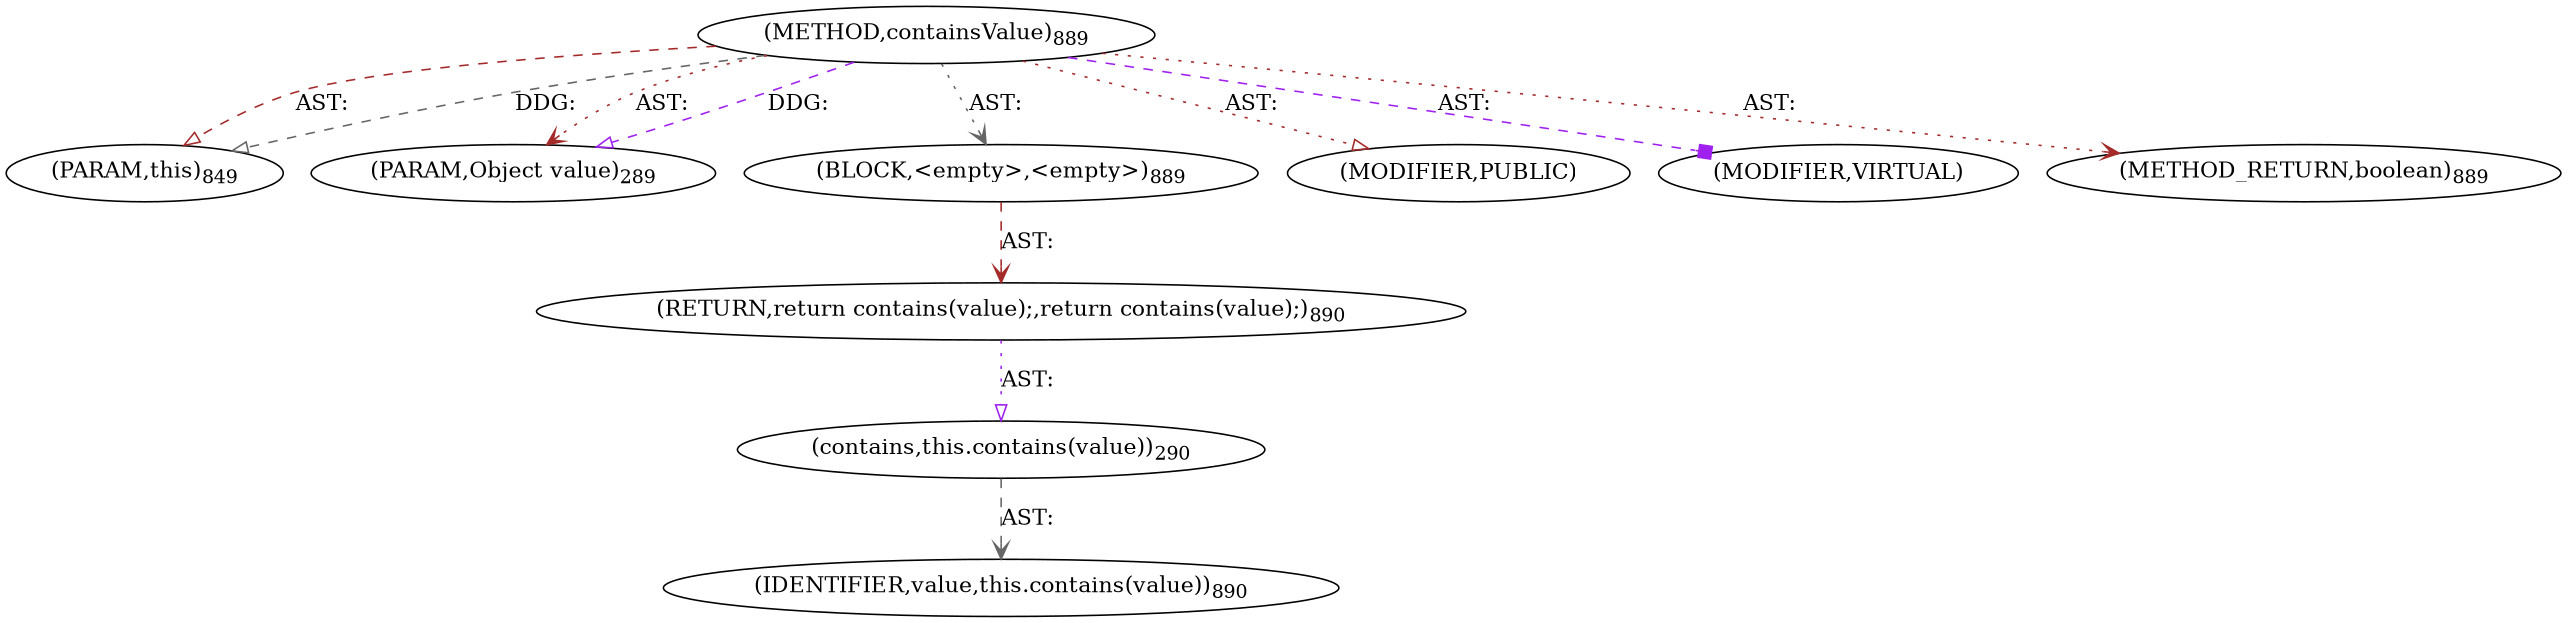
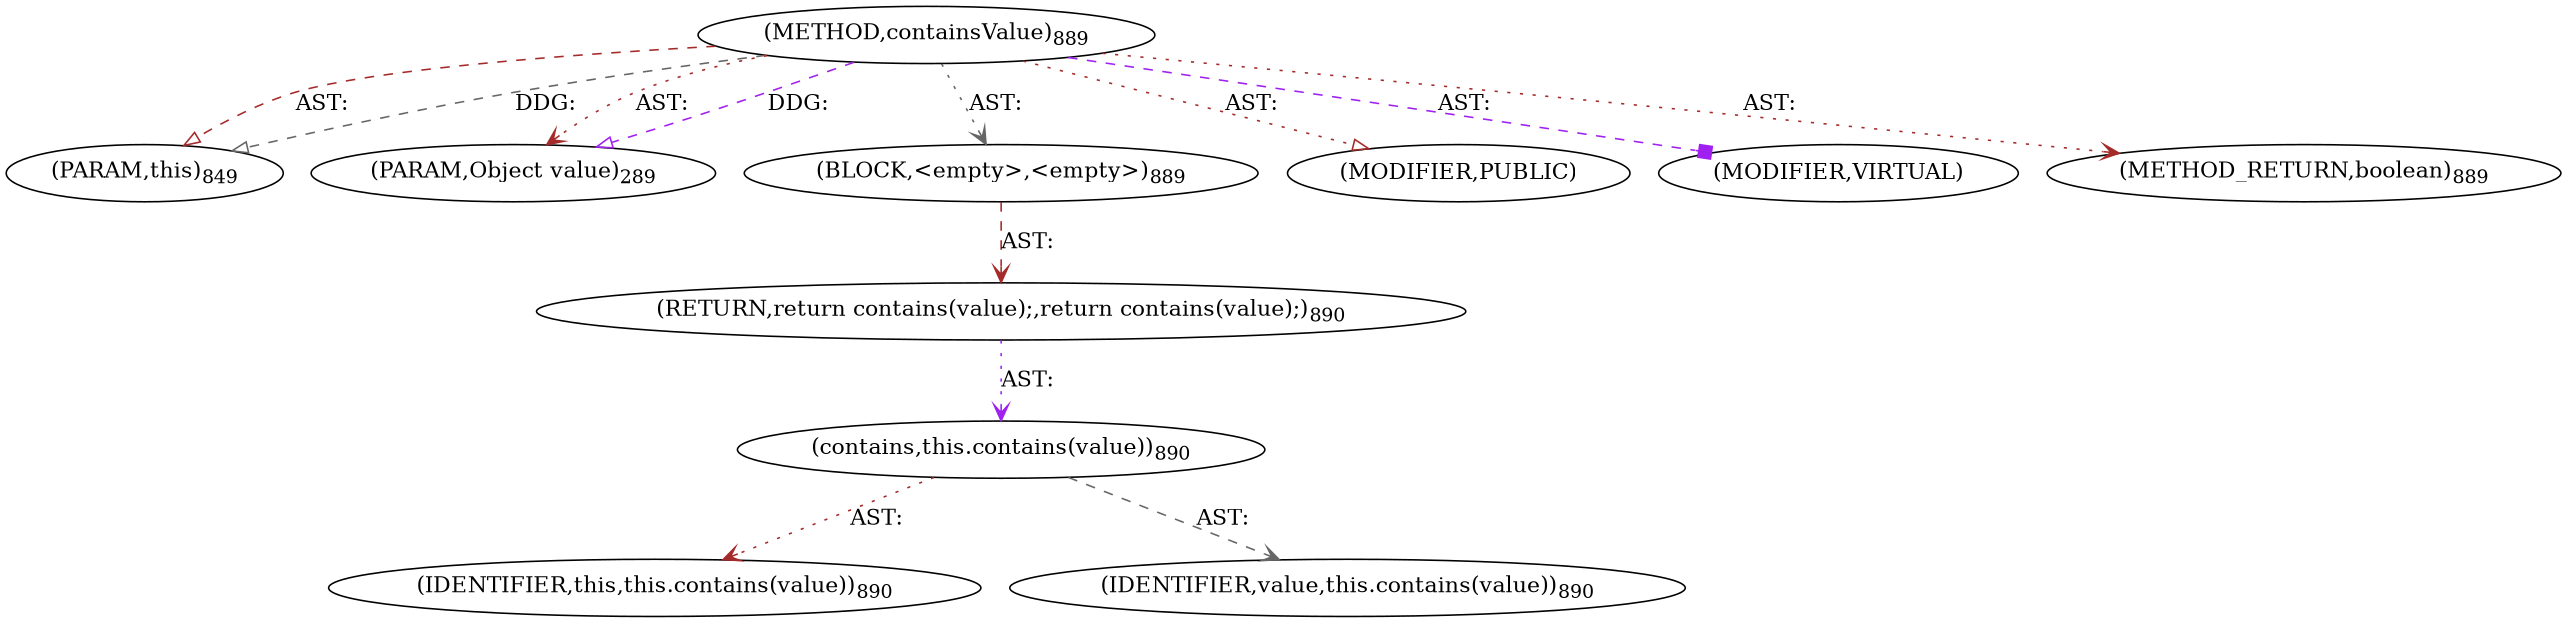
(1001, 373) -> (1001, 373)
(1173, 447) -> (1173, 447)
none -> (655, 588)
